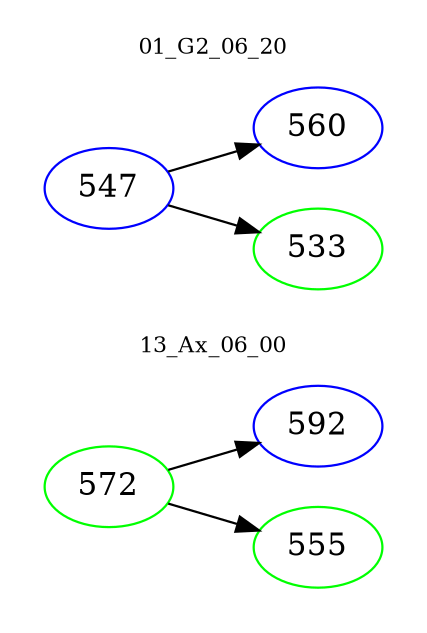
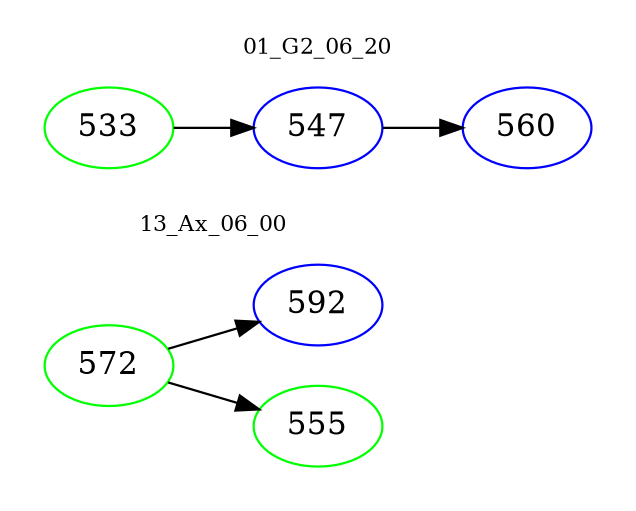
(203, 215) -> (202, 128)
